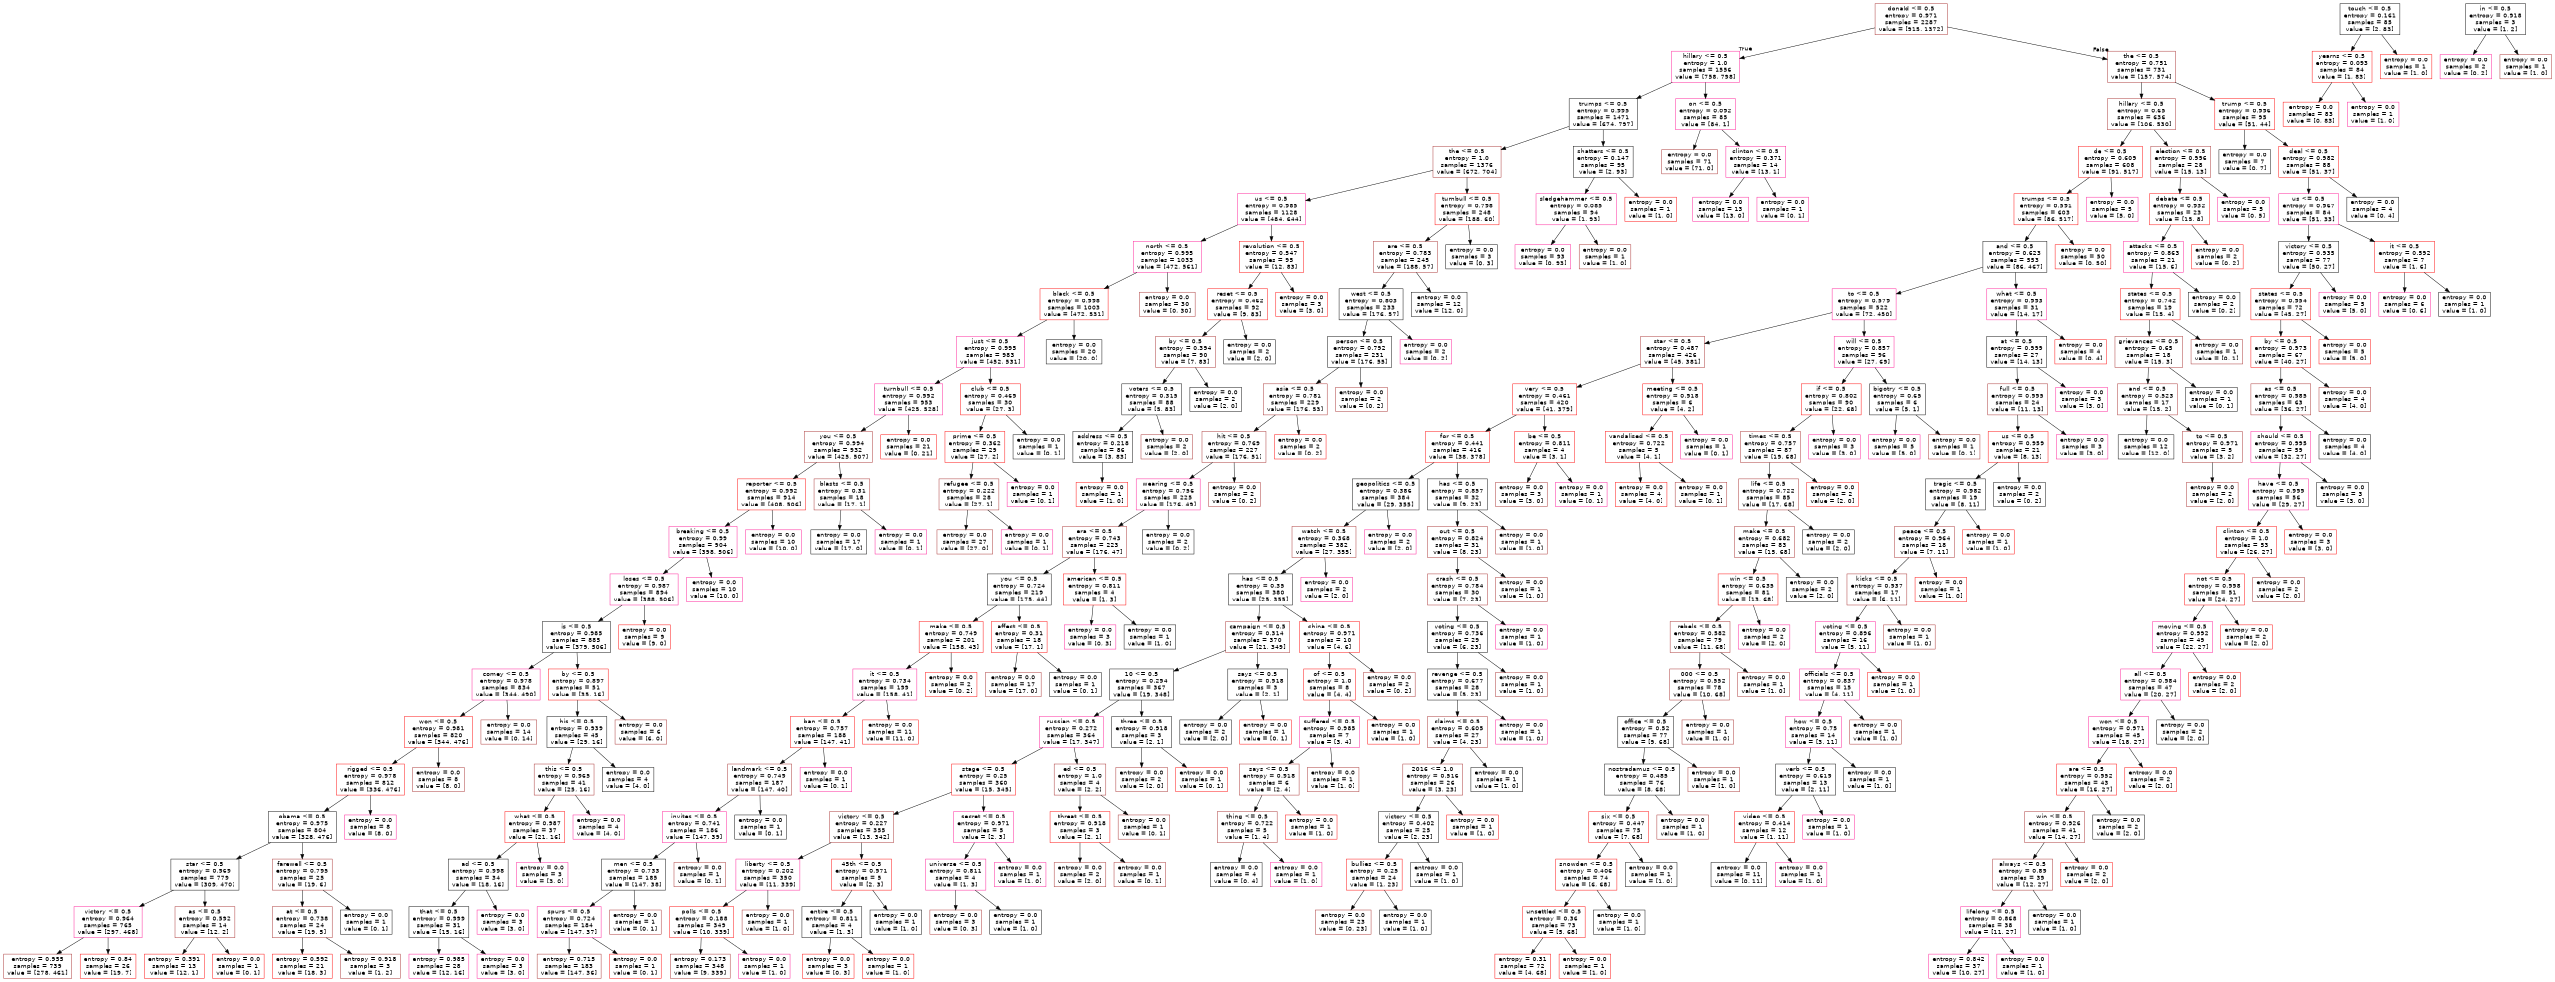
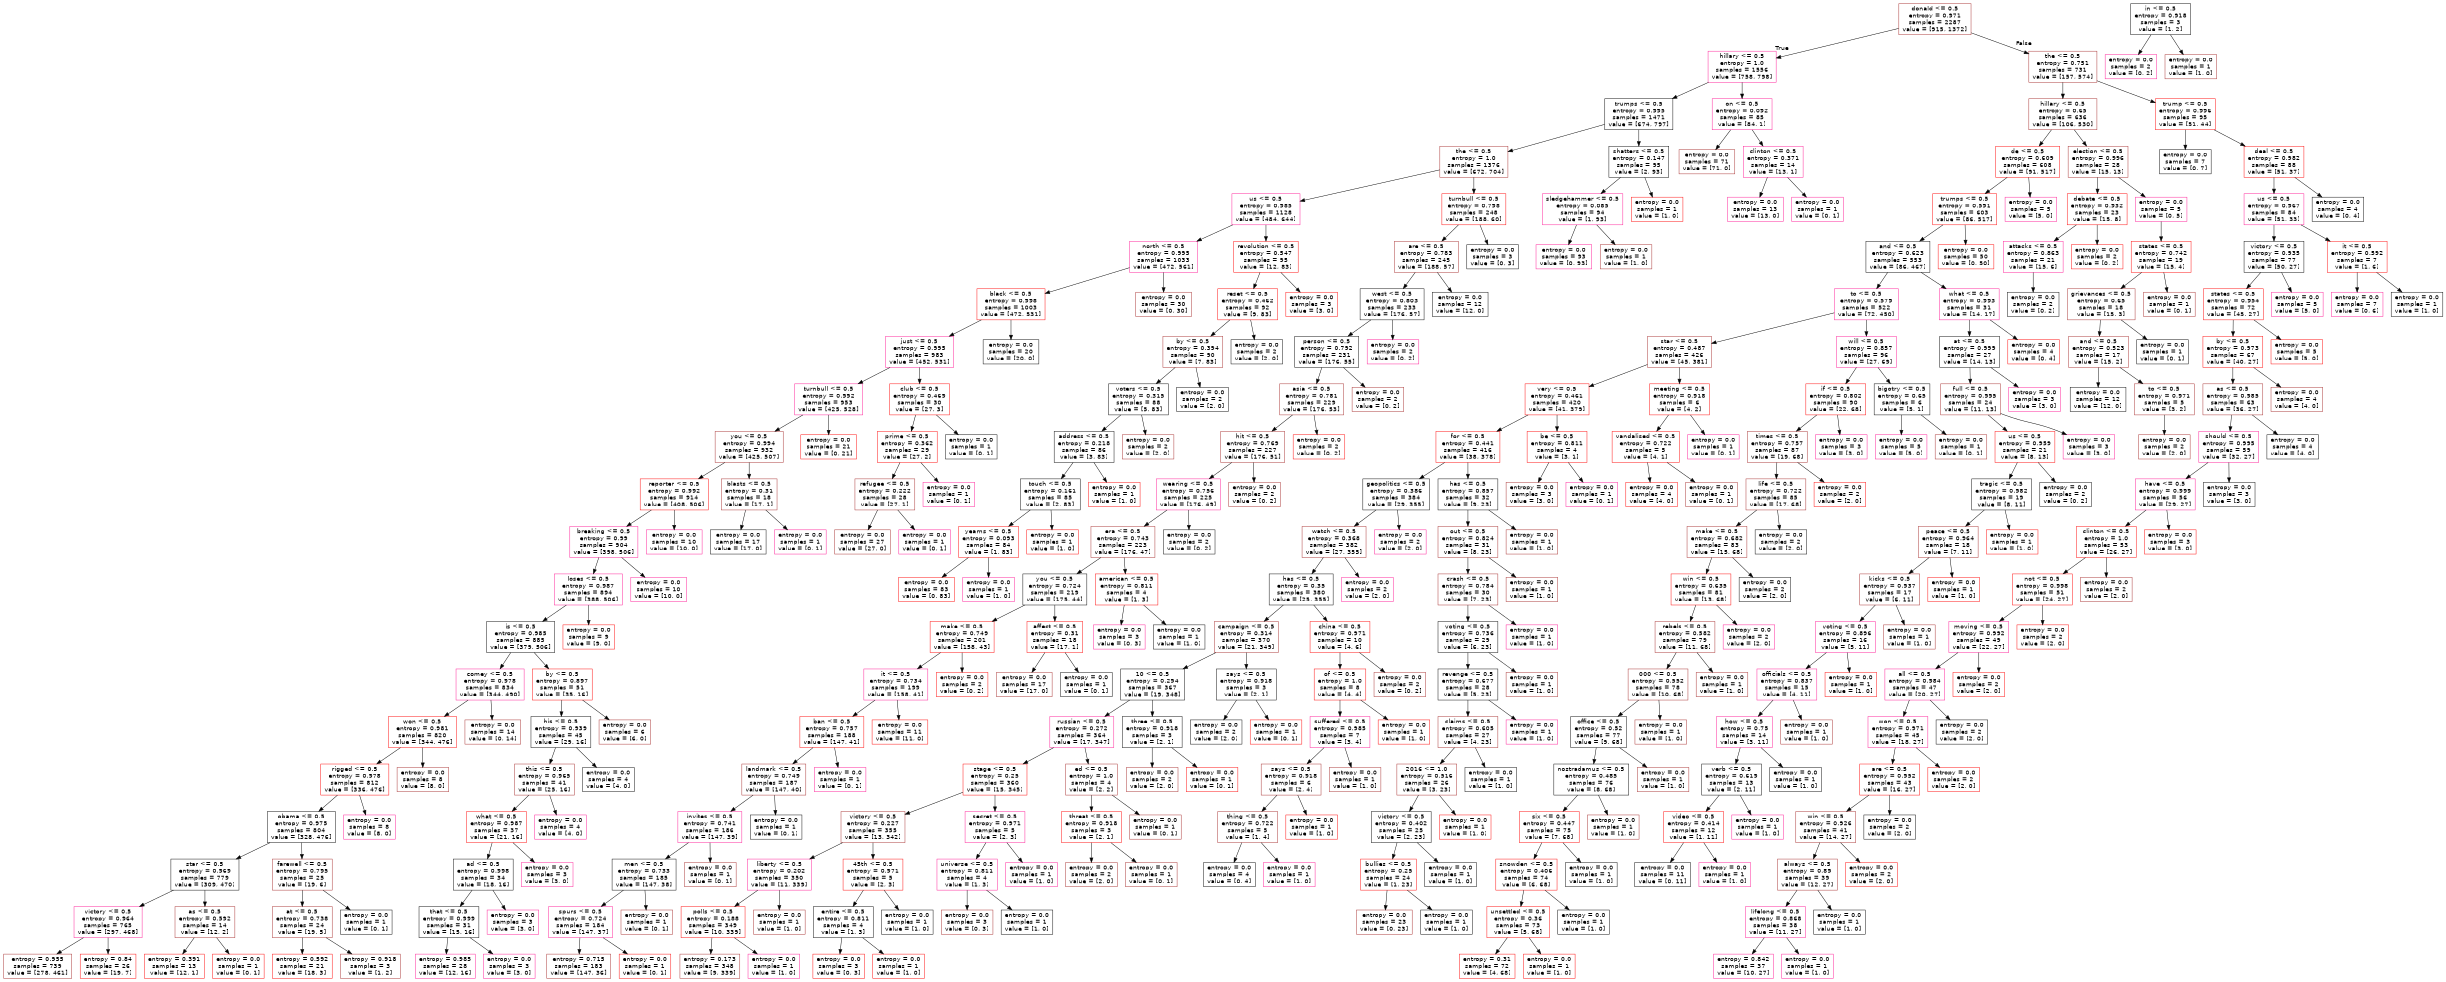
(2152, 278) -> (2161, 229)
(2405, 304) -> (2357, 304)
none -> (1069, 469)
